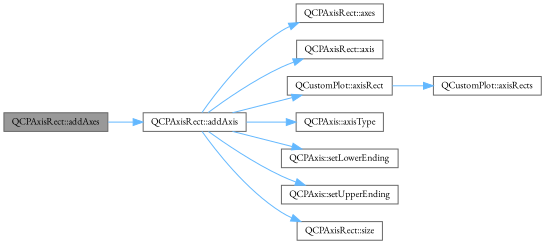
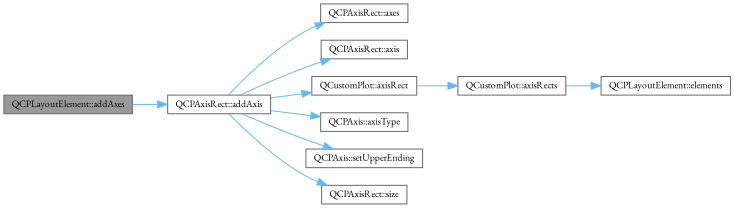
none -> (666, 86)
(56, 122) -> (68, 104)
(340, 158) -> none
